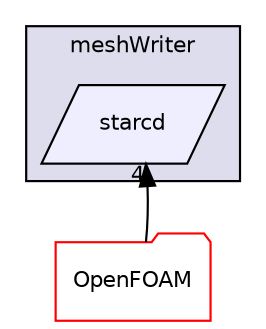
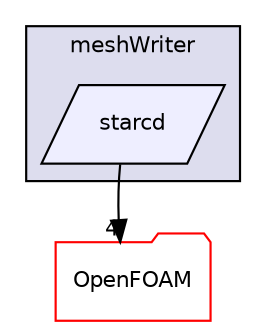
(148, 214) -> (118, 195)
